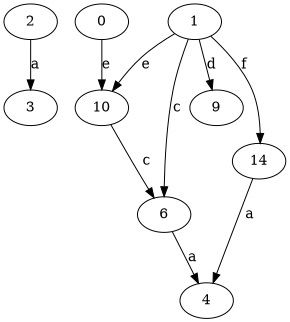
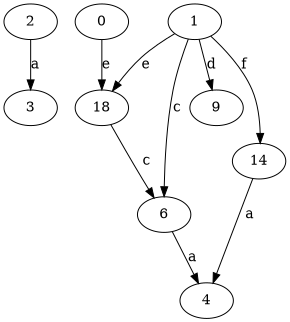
(102, 108) -> (102, 108)
